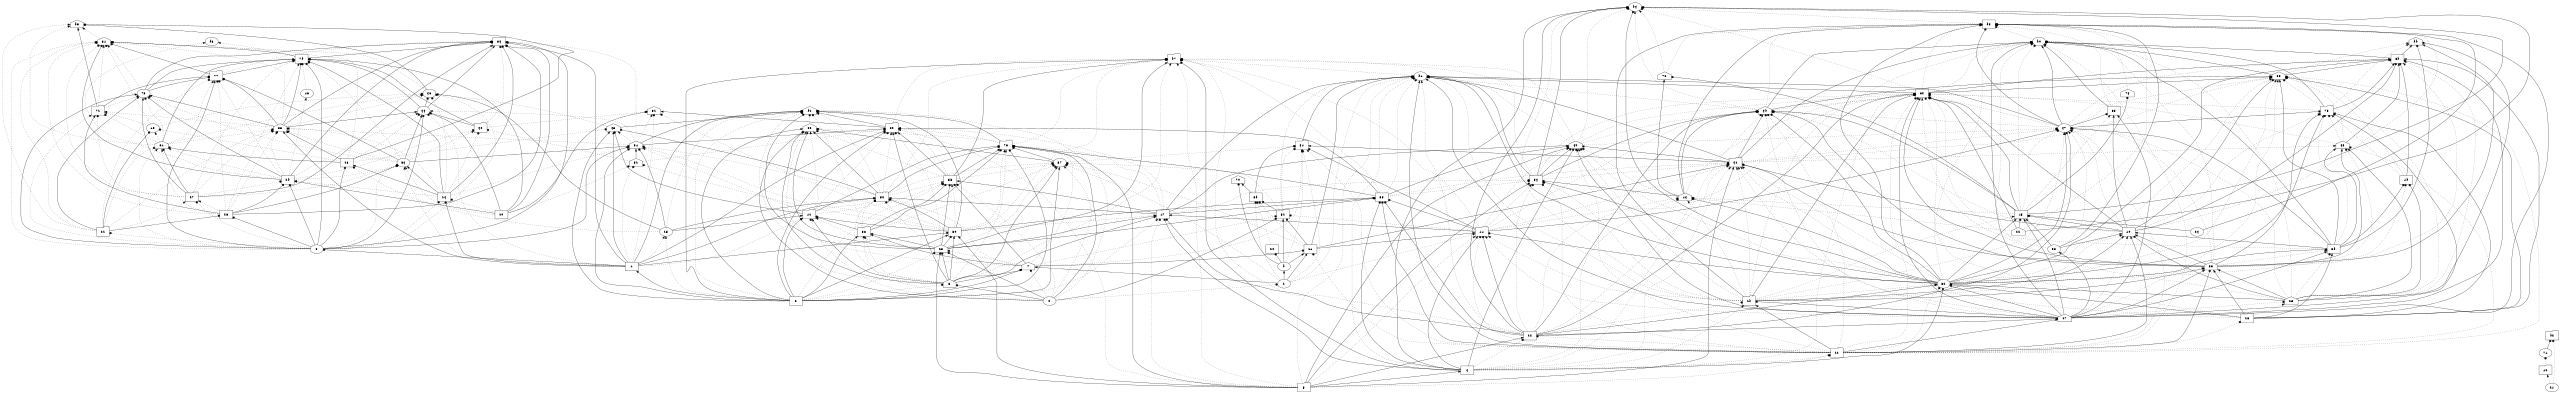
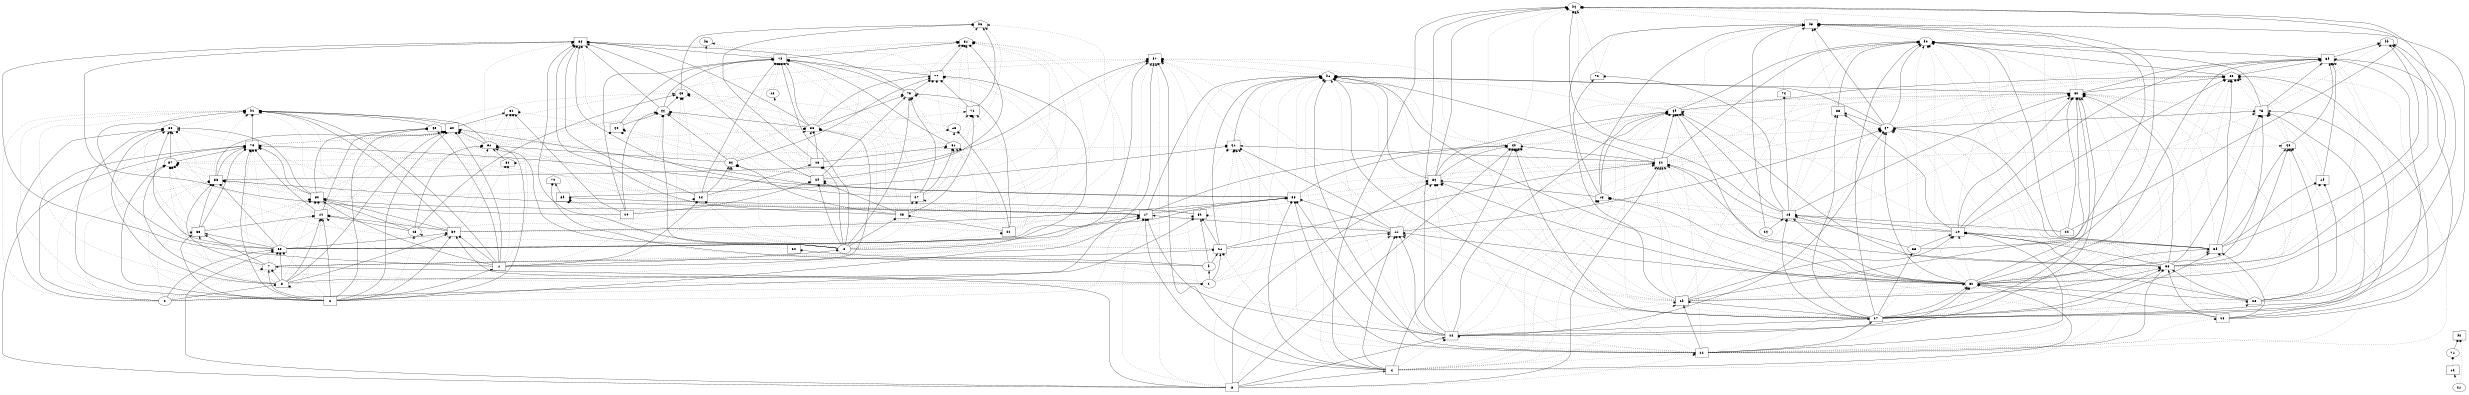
(195, 123) -> (940, 112)
(231, 159) -> none
(1103, 288) -> none
